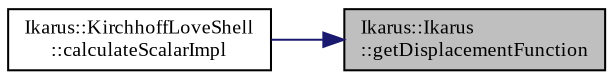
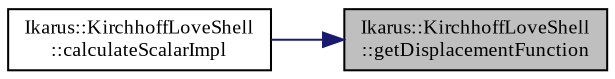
(475, 40) -> (476, 40)
